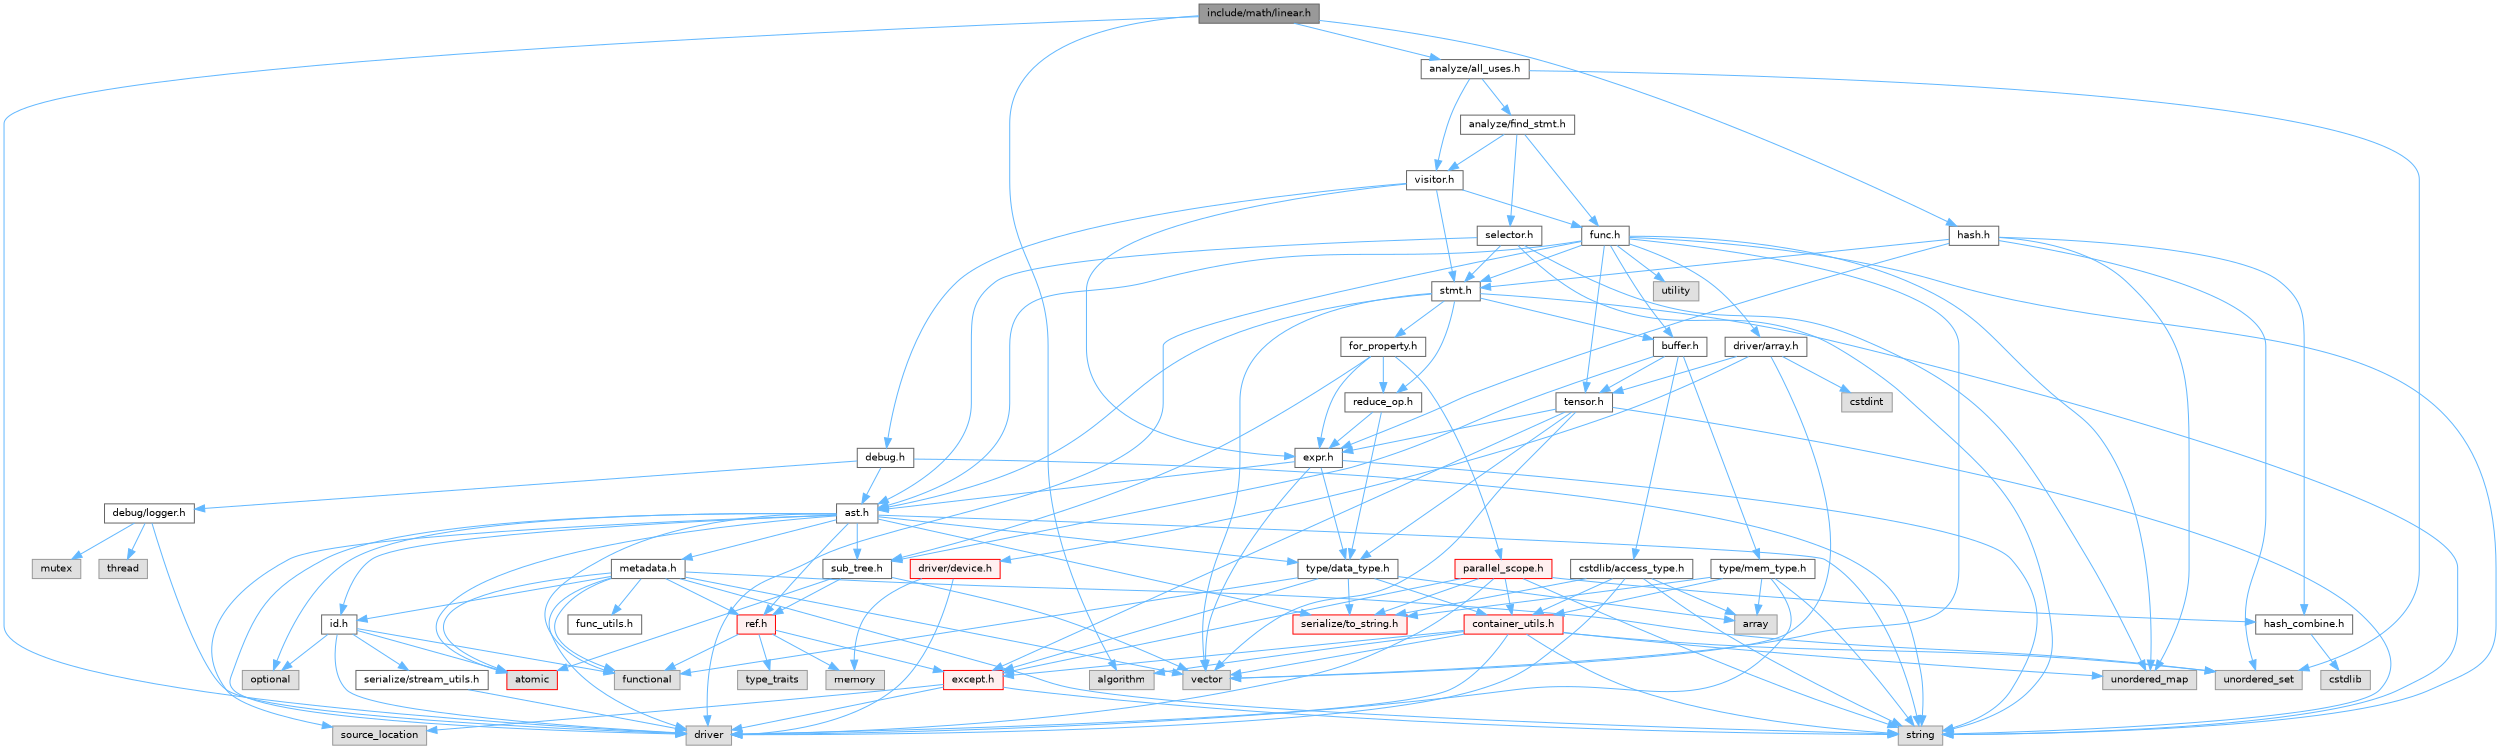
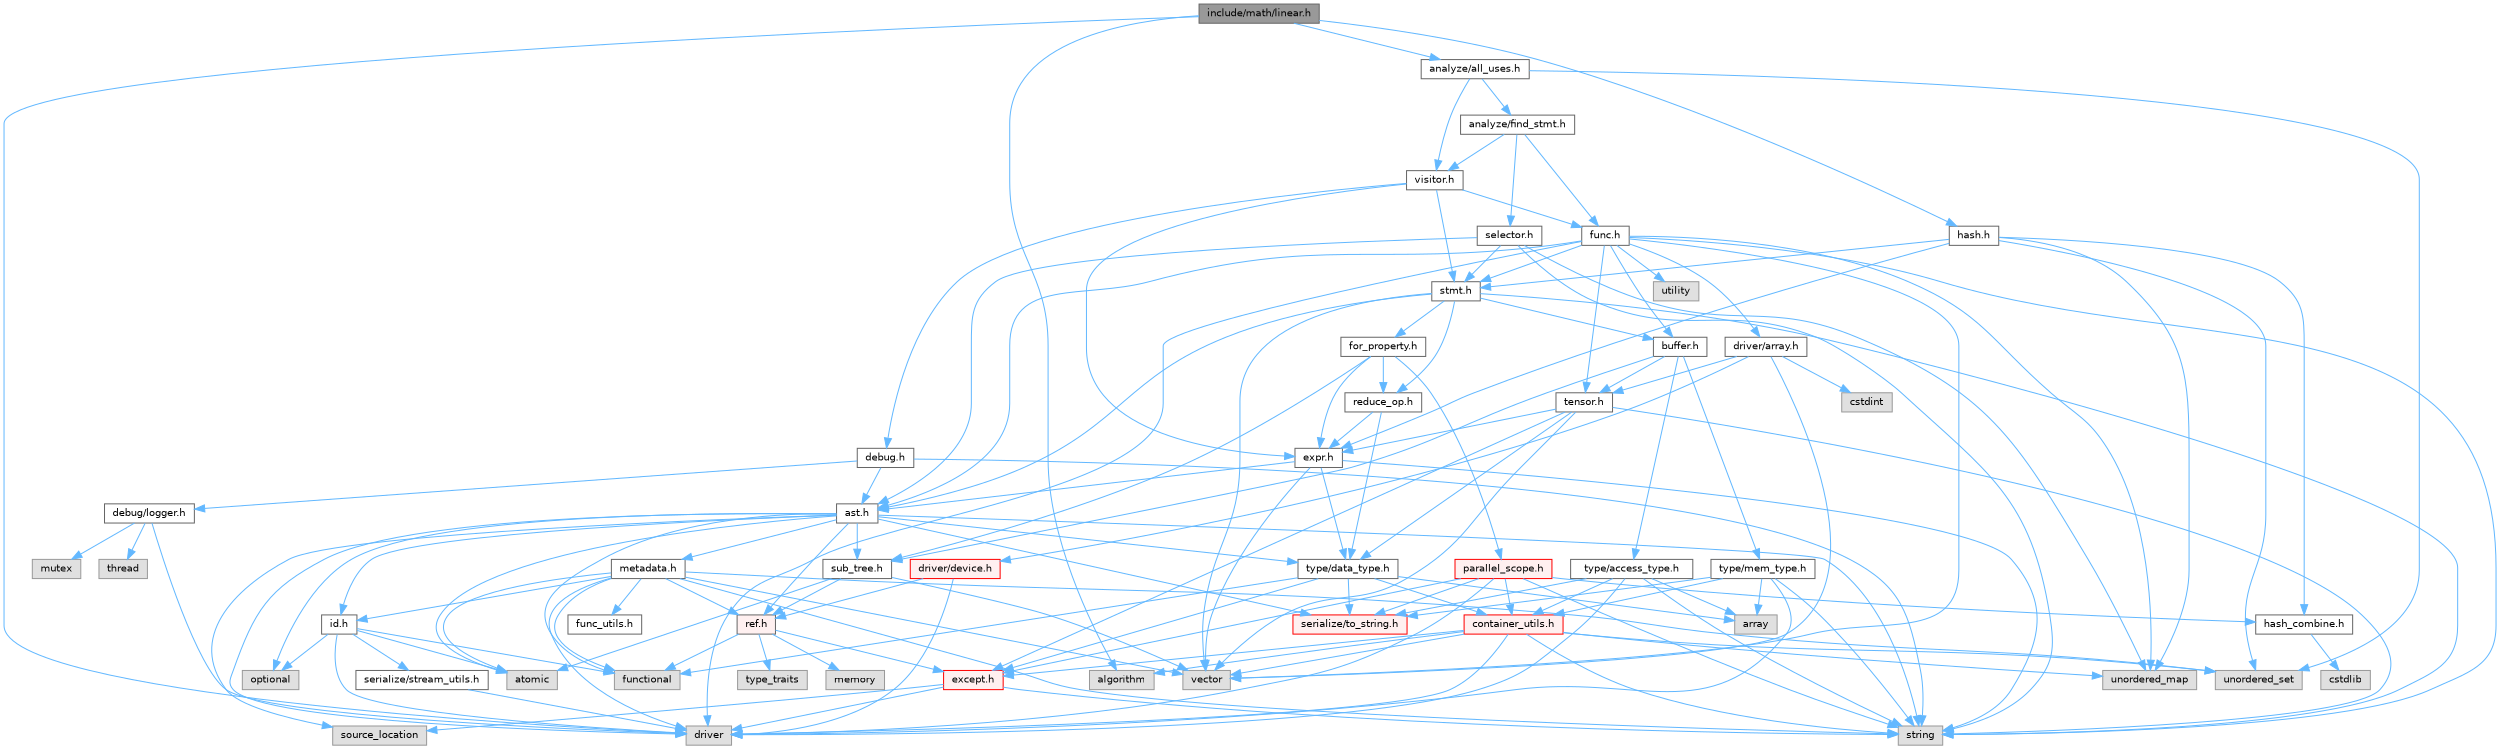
(1632, 569) -> (1632, 569)
(873, 607) -> (854, 597)
(756, 625) -> (756, 625)
(532, 680) -> (532, 680)
